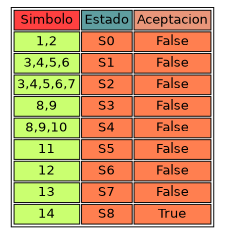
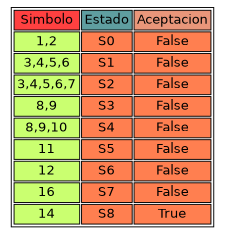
(47, 192) -> (47, 192)
